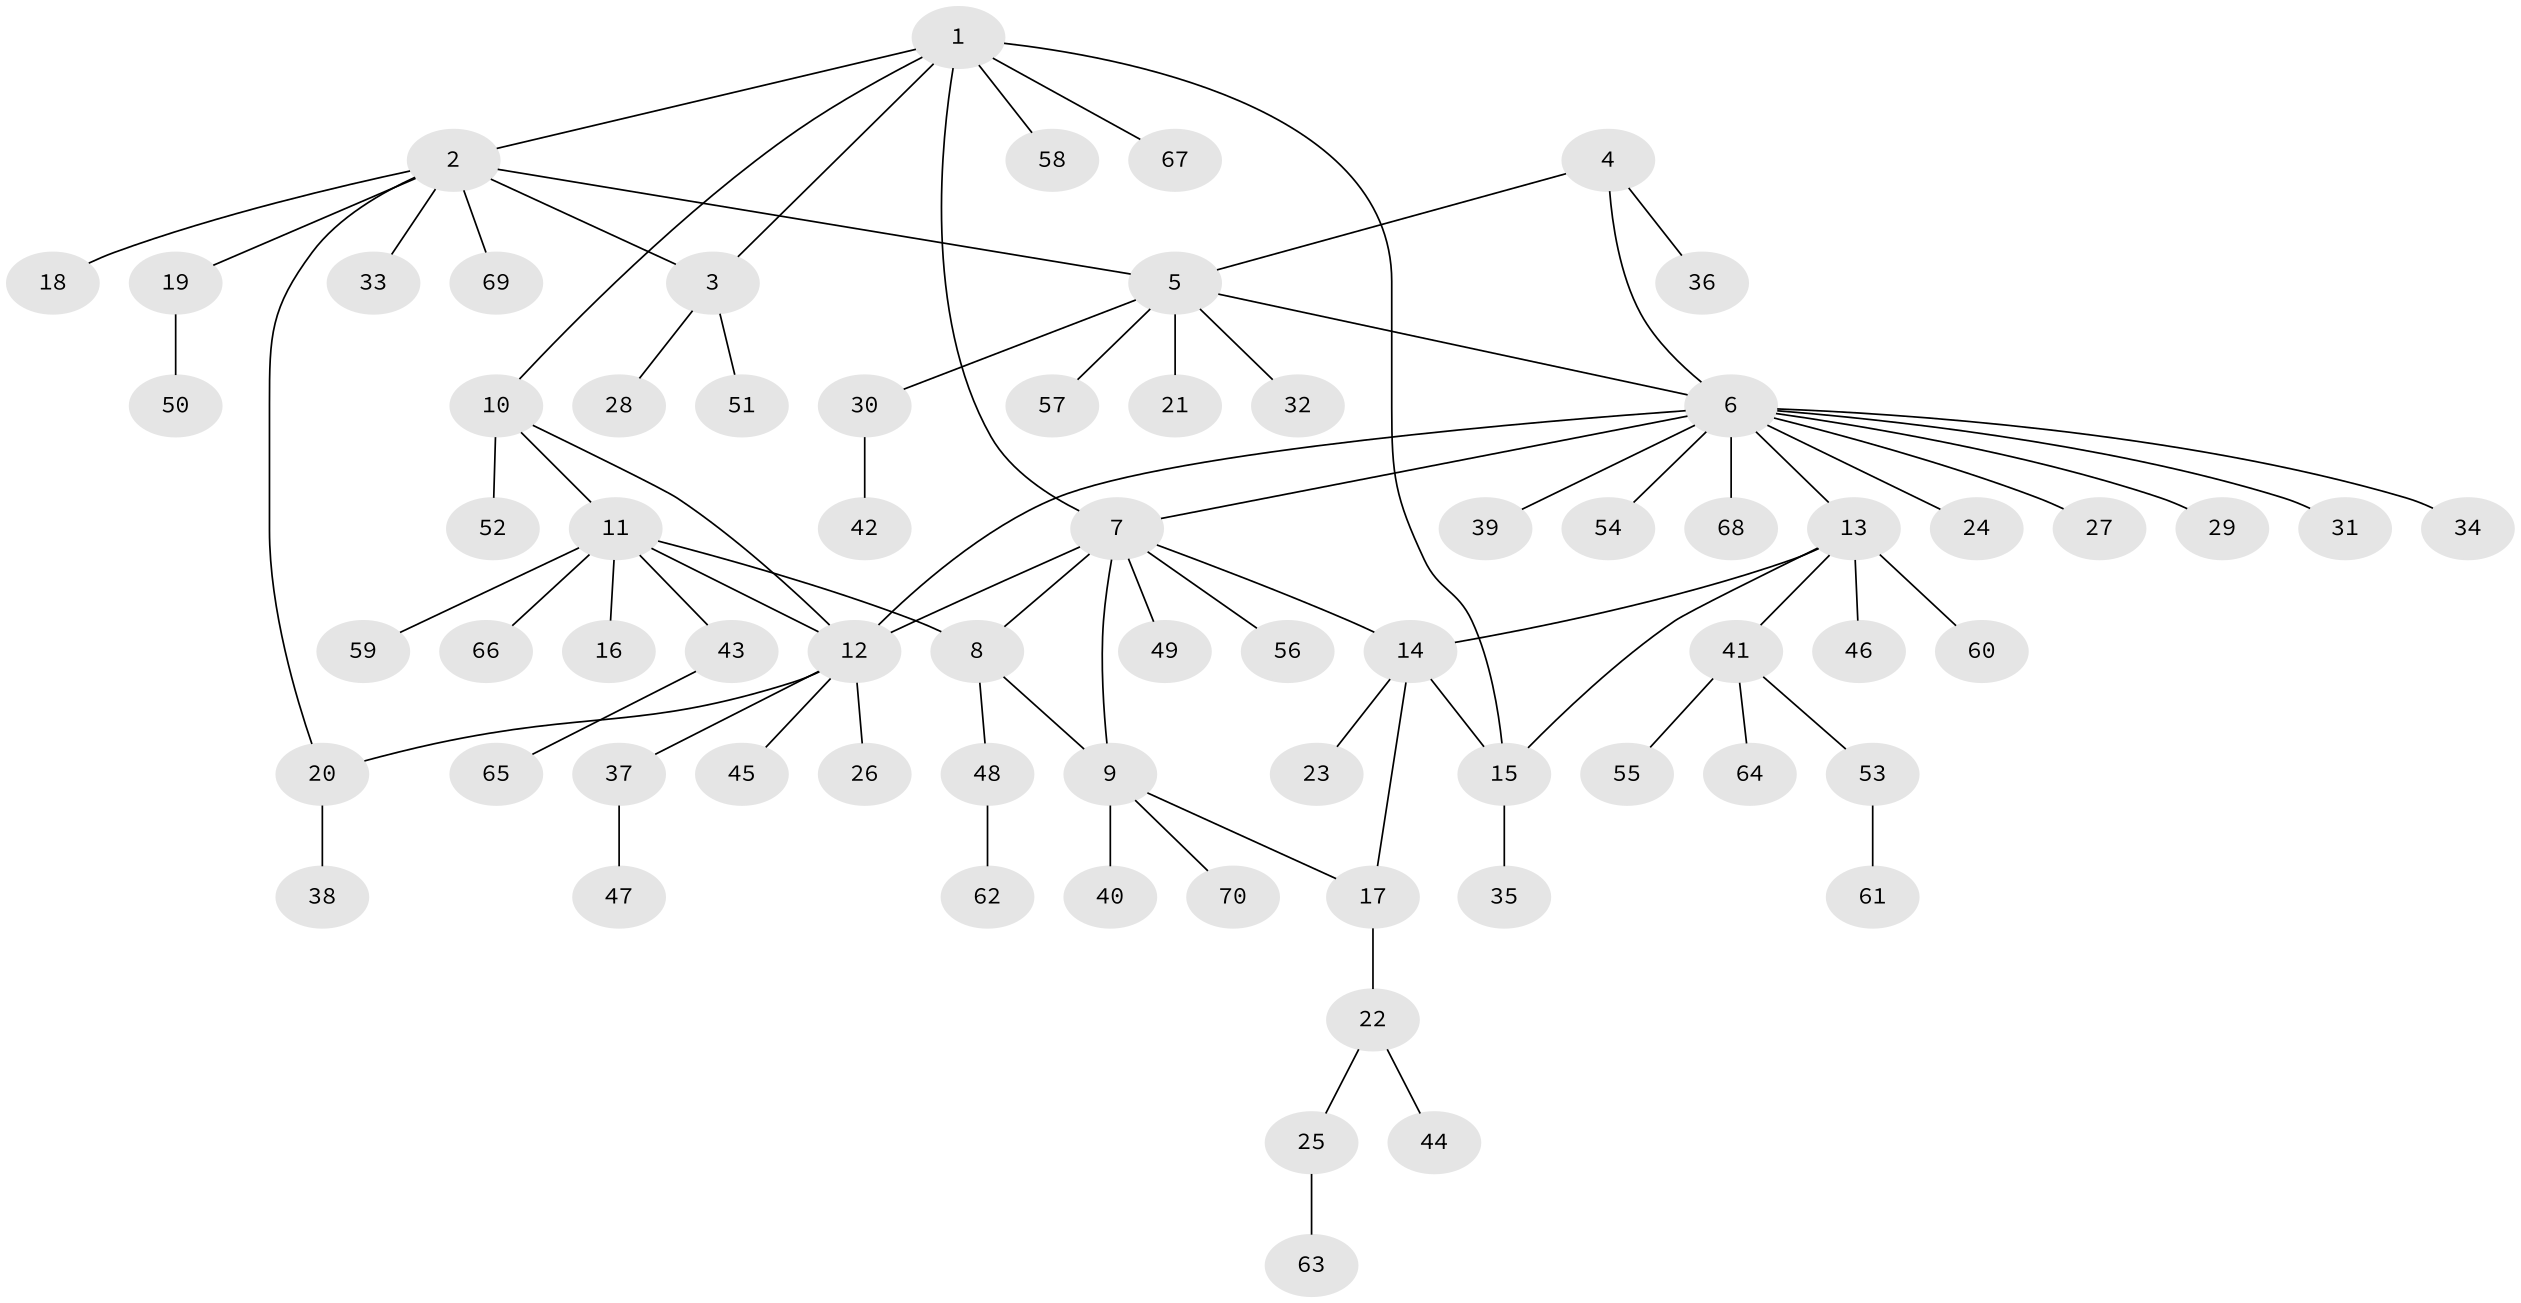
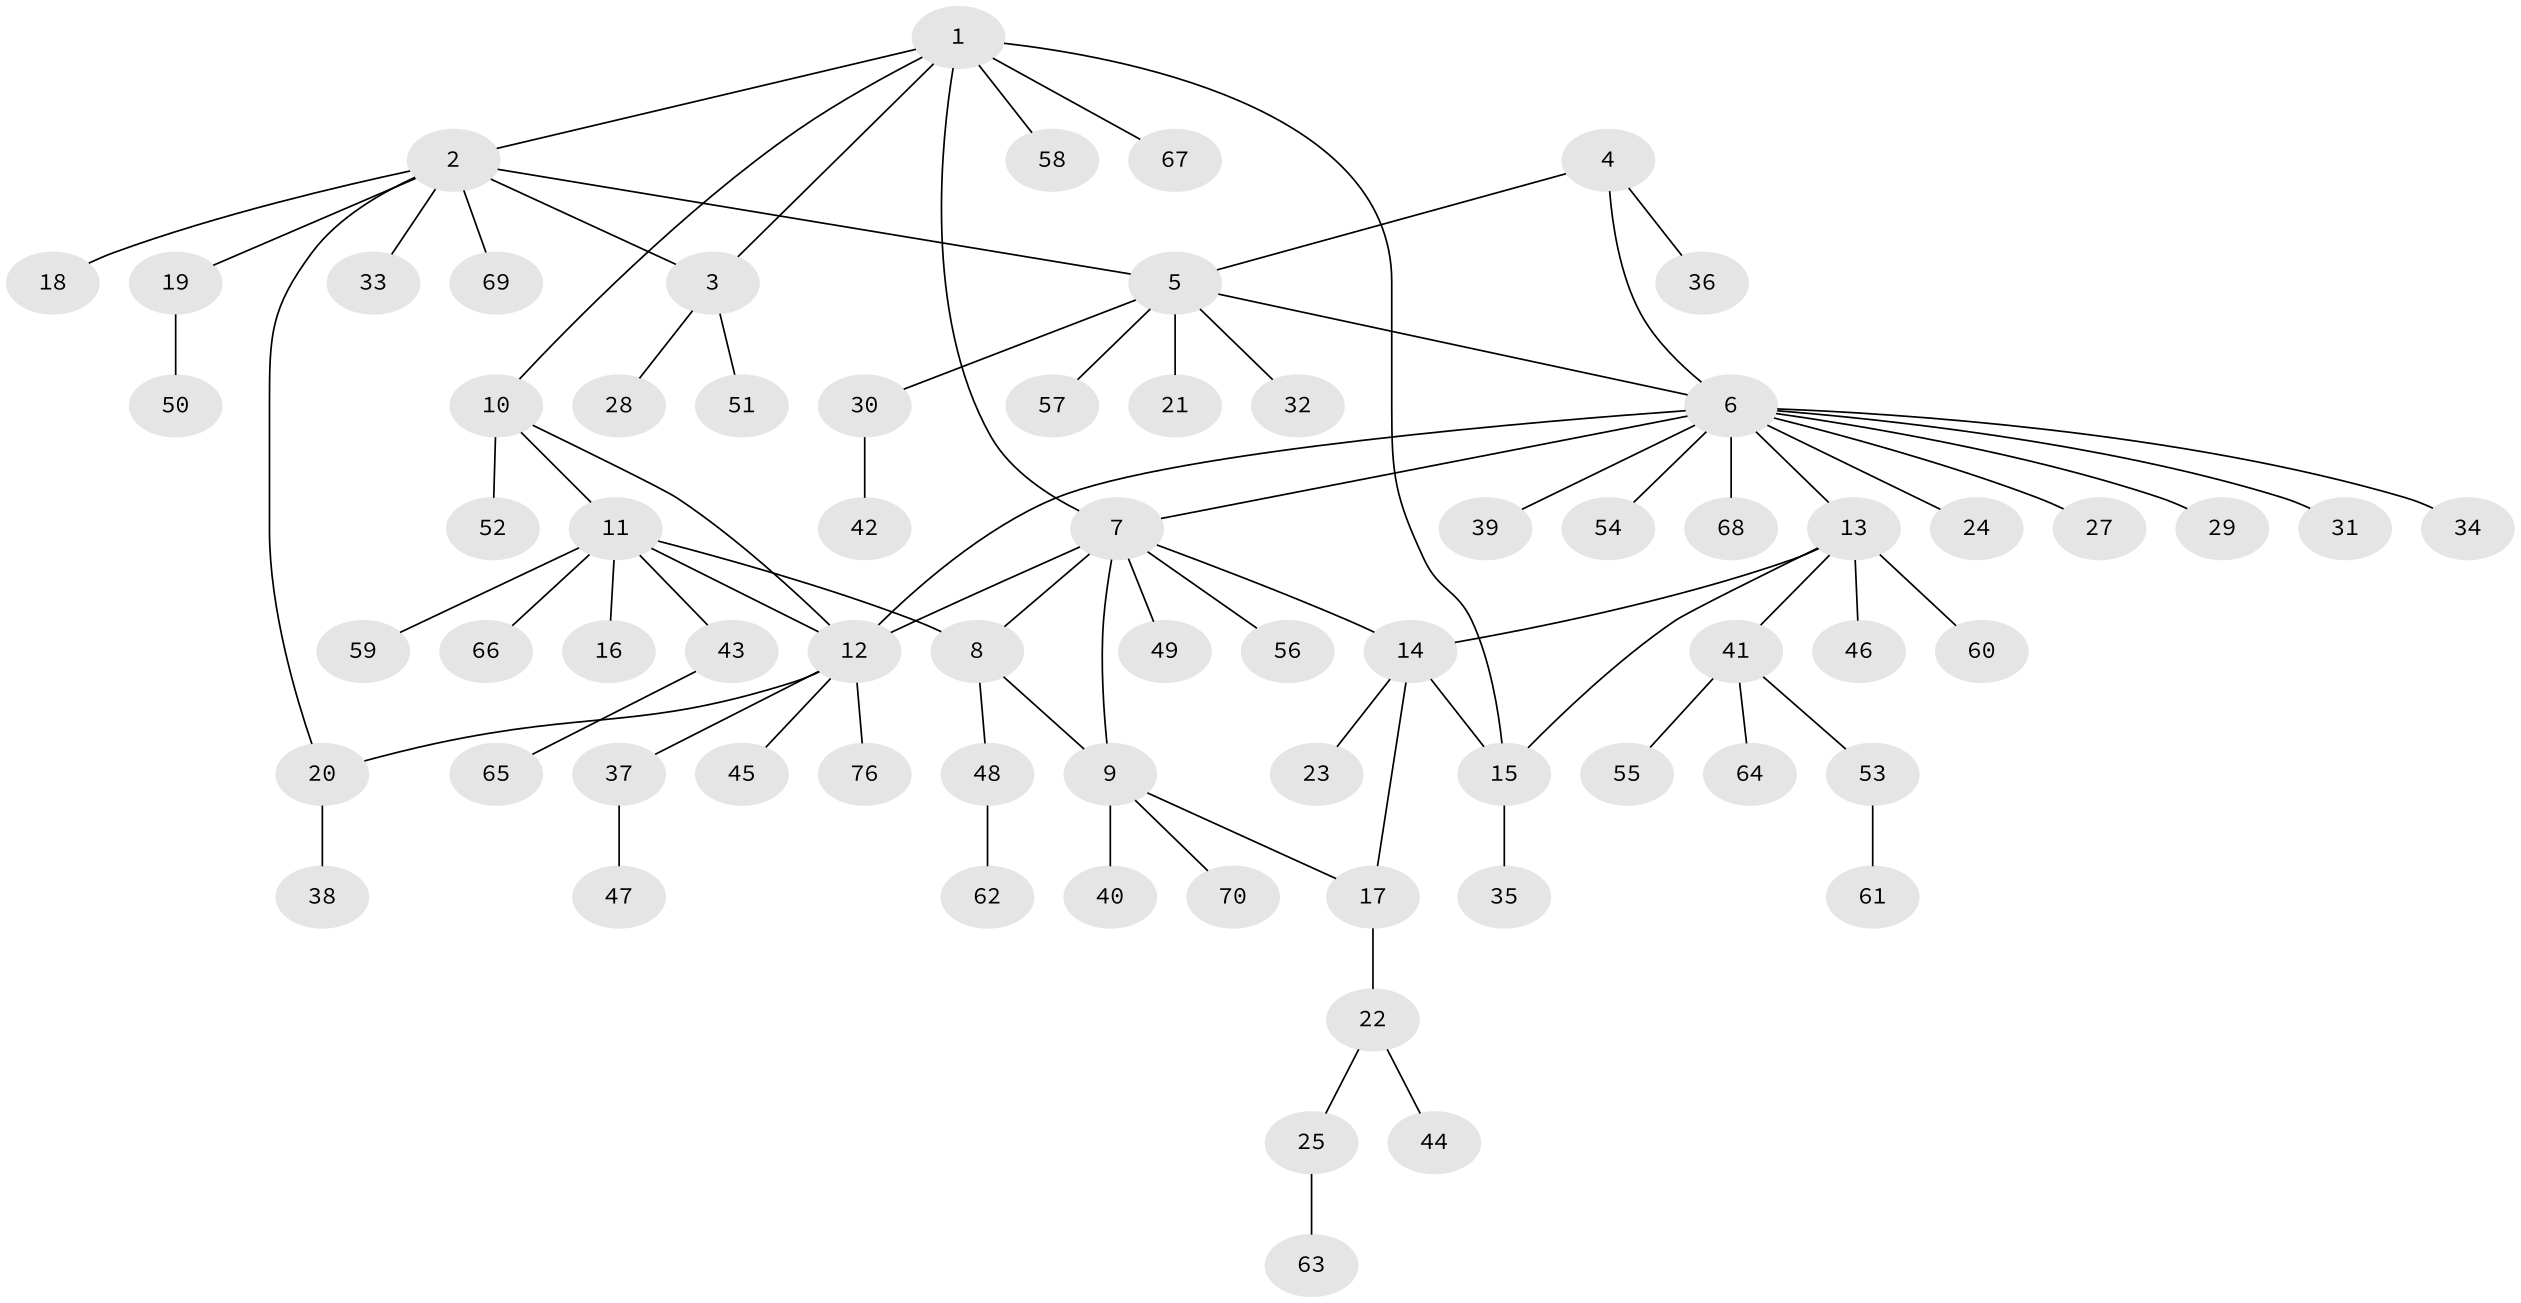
(865, 774) -> (865, 774)
